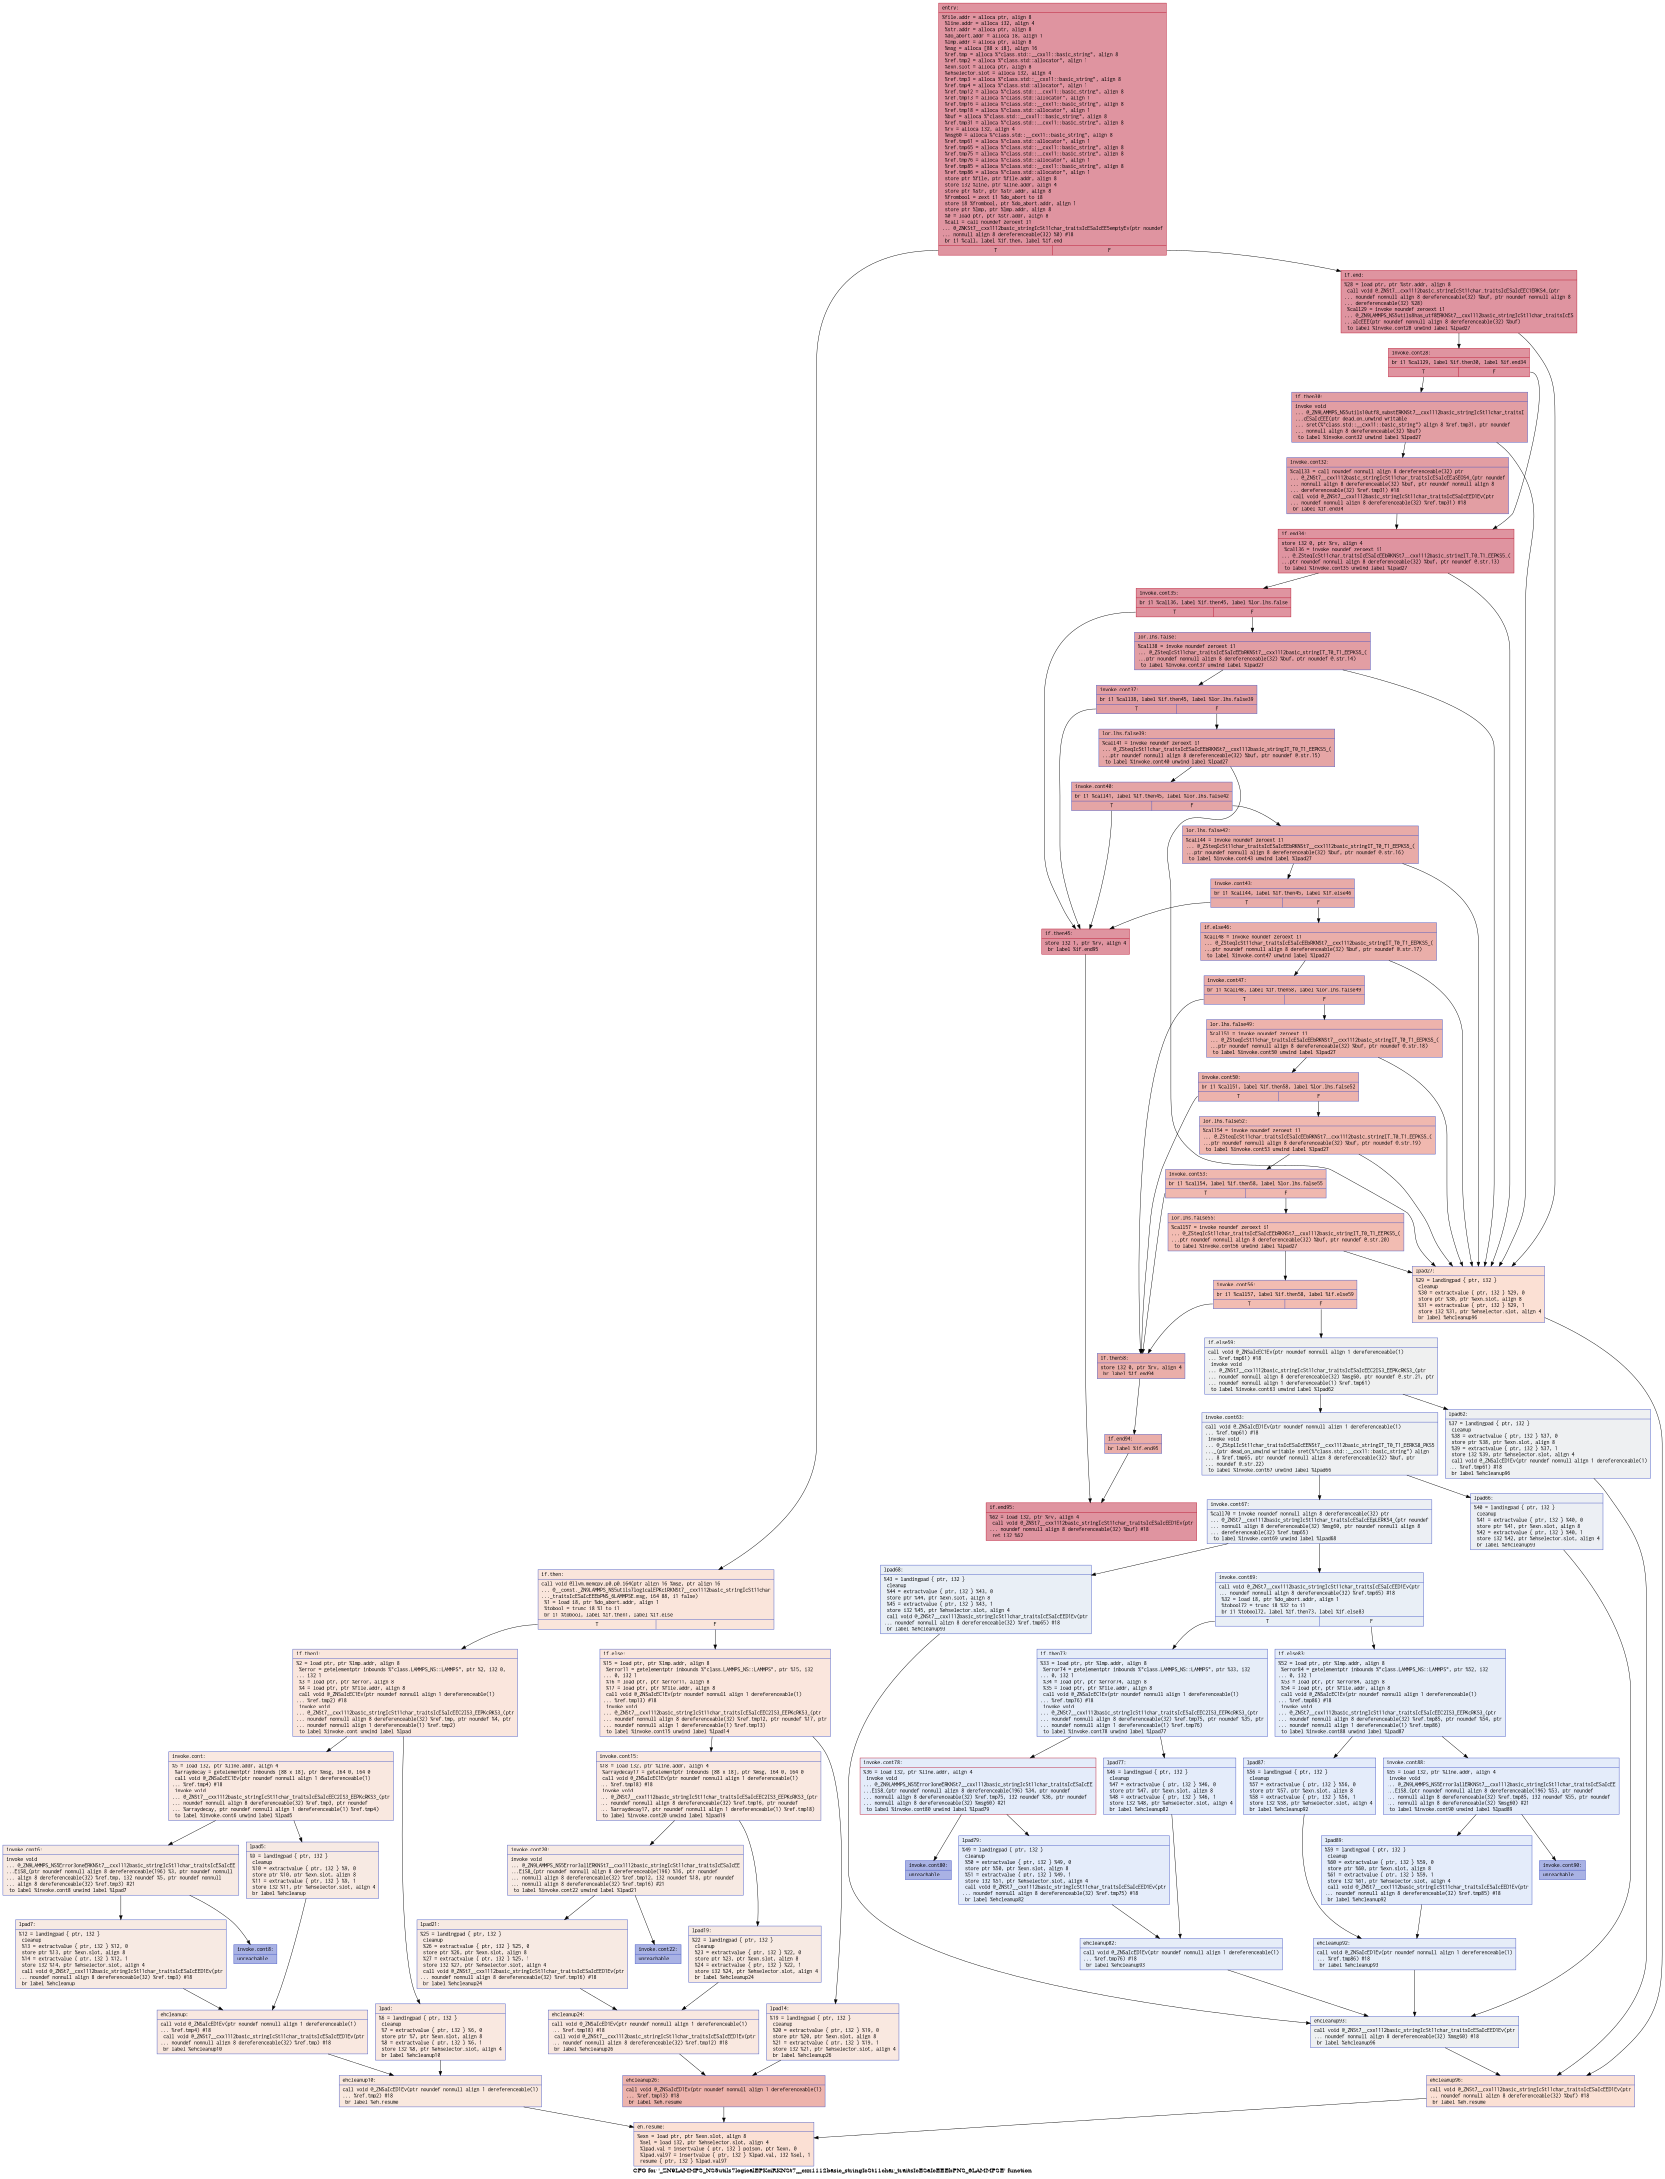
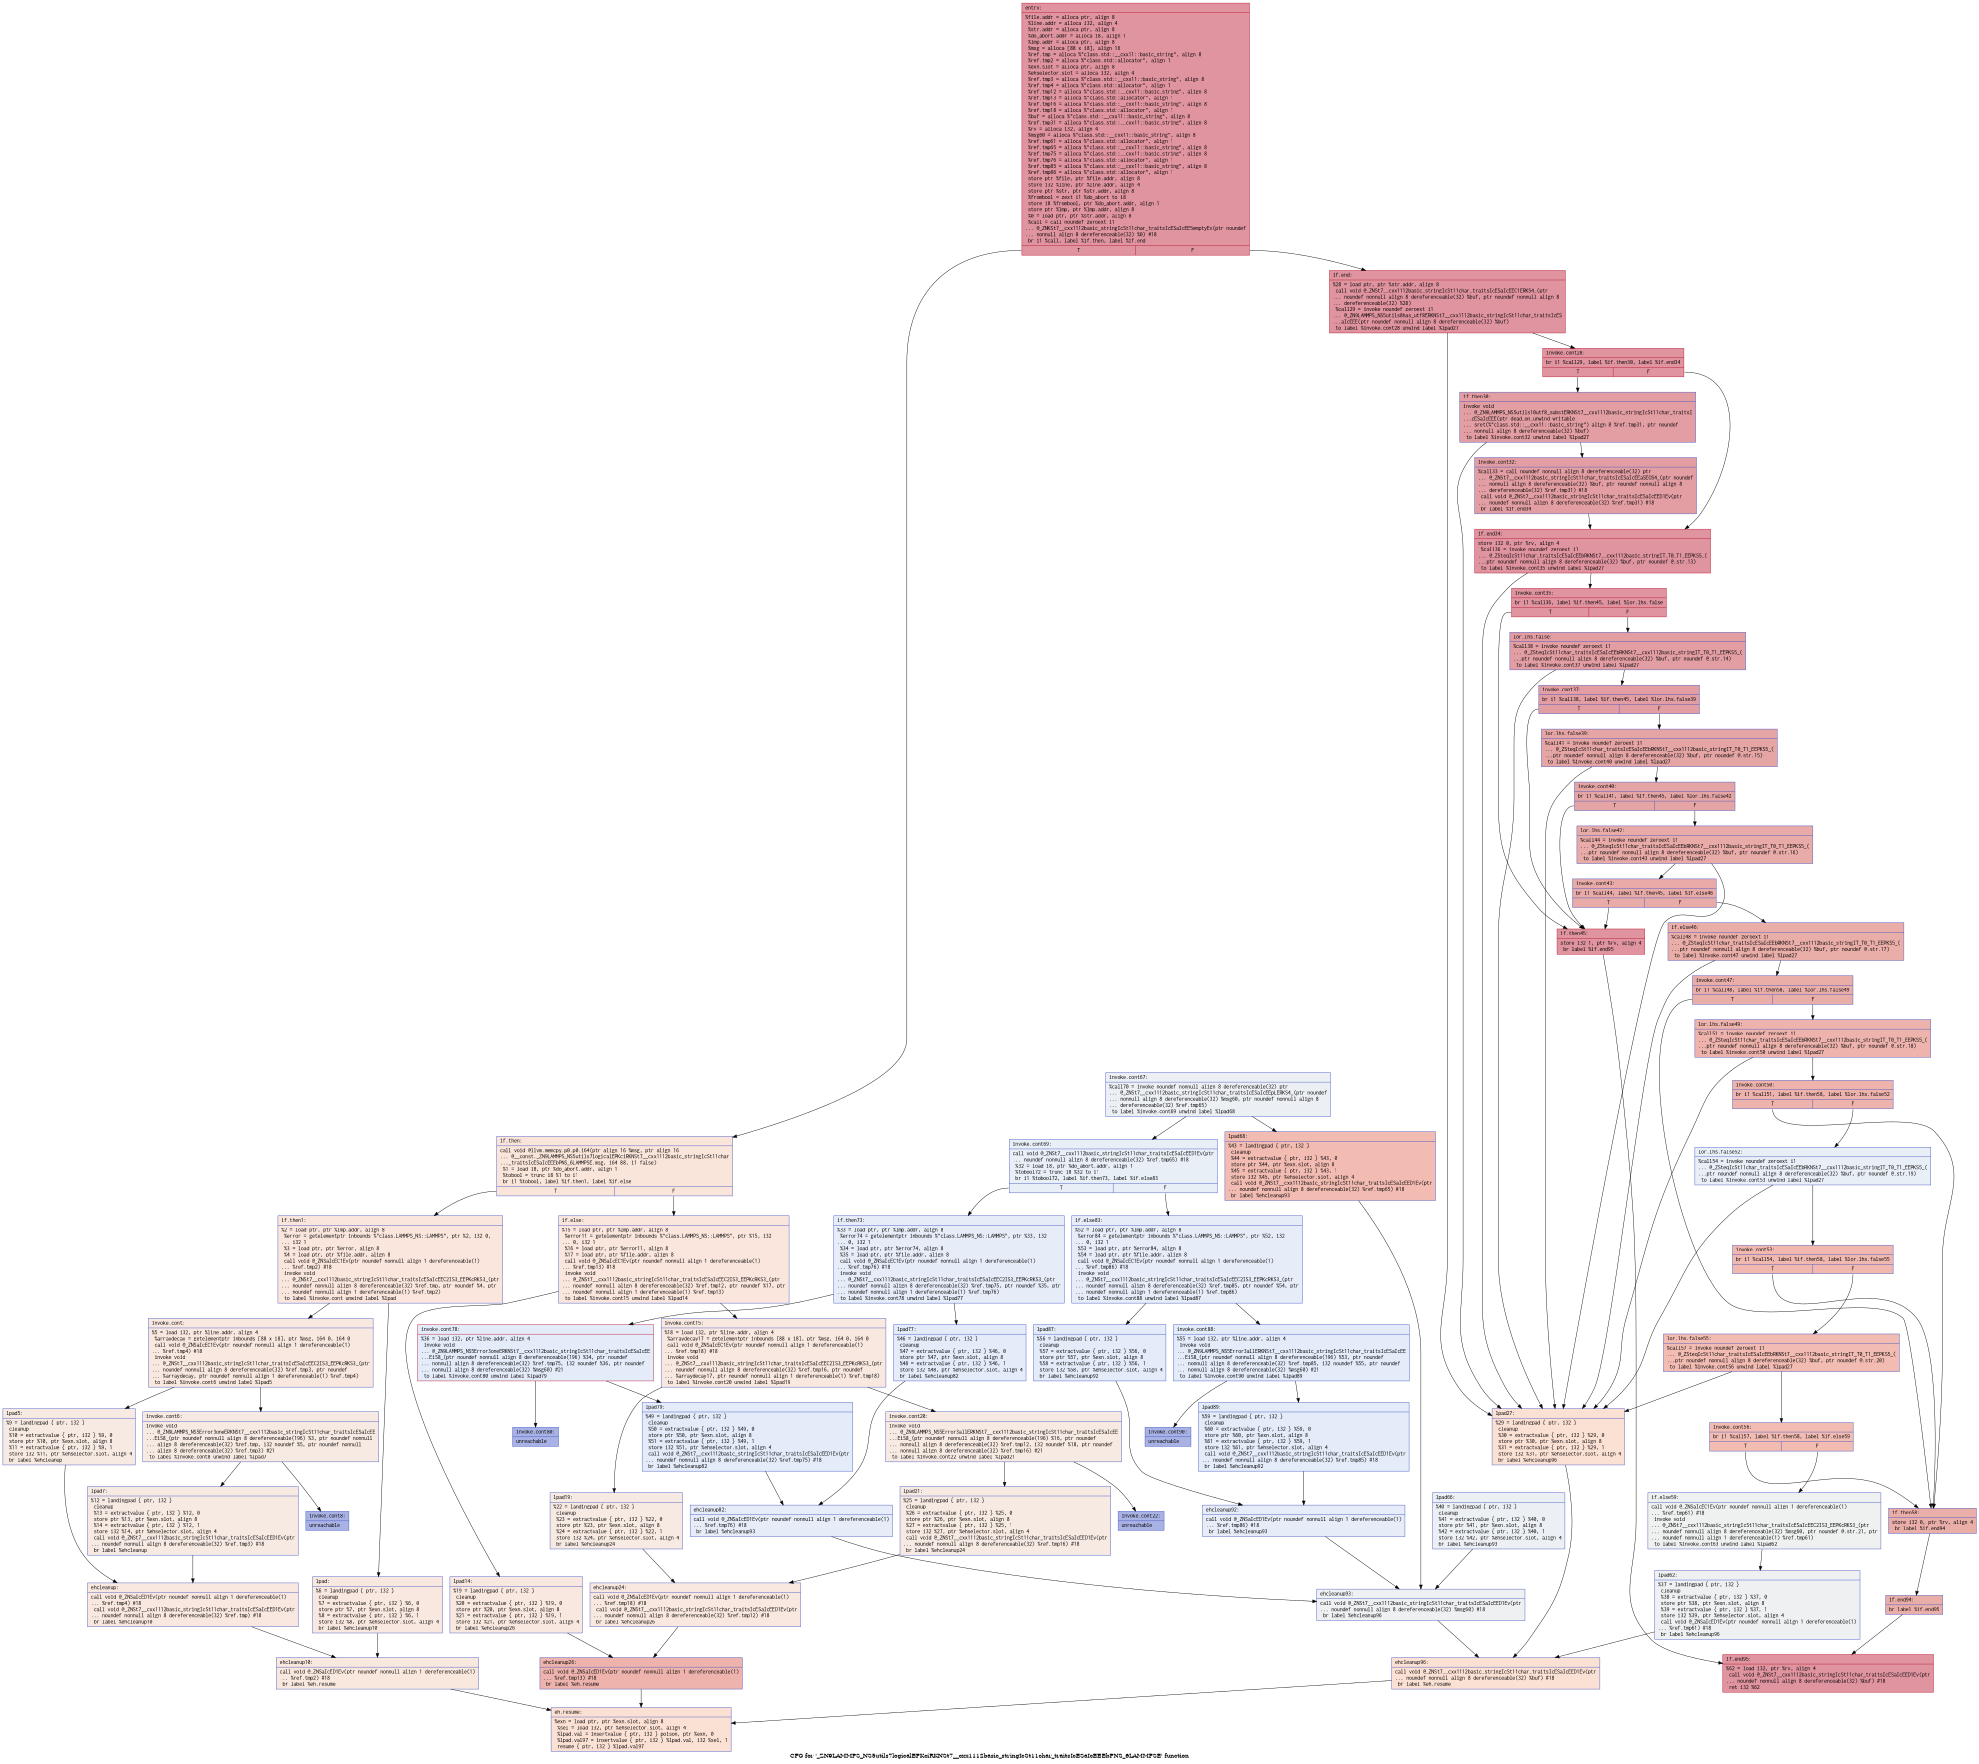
(1317, 1135) -> (1813, 1166)
(1320, 1444) -> none
(986, 1599) -> (1330, 1166)
